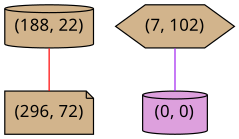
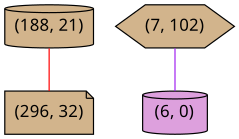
(49, 26) -> (49, 26)
(49, 113) -> (49, 113)
(175, 113) -> (175, 113)
